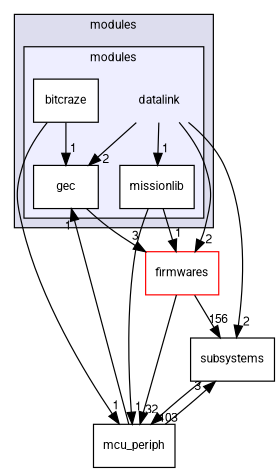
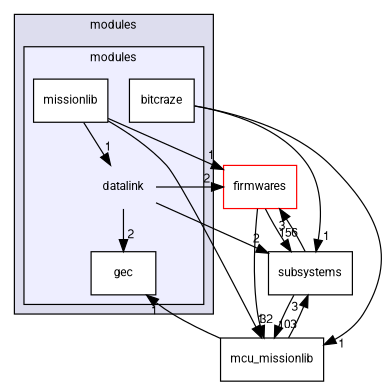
(66, 138) -> (289, 145)
(158, 138) -> (94, 139)
(120, 235) -> (296, 235)
(134, 446) -> (272, 360)
